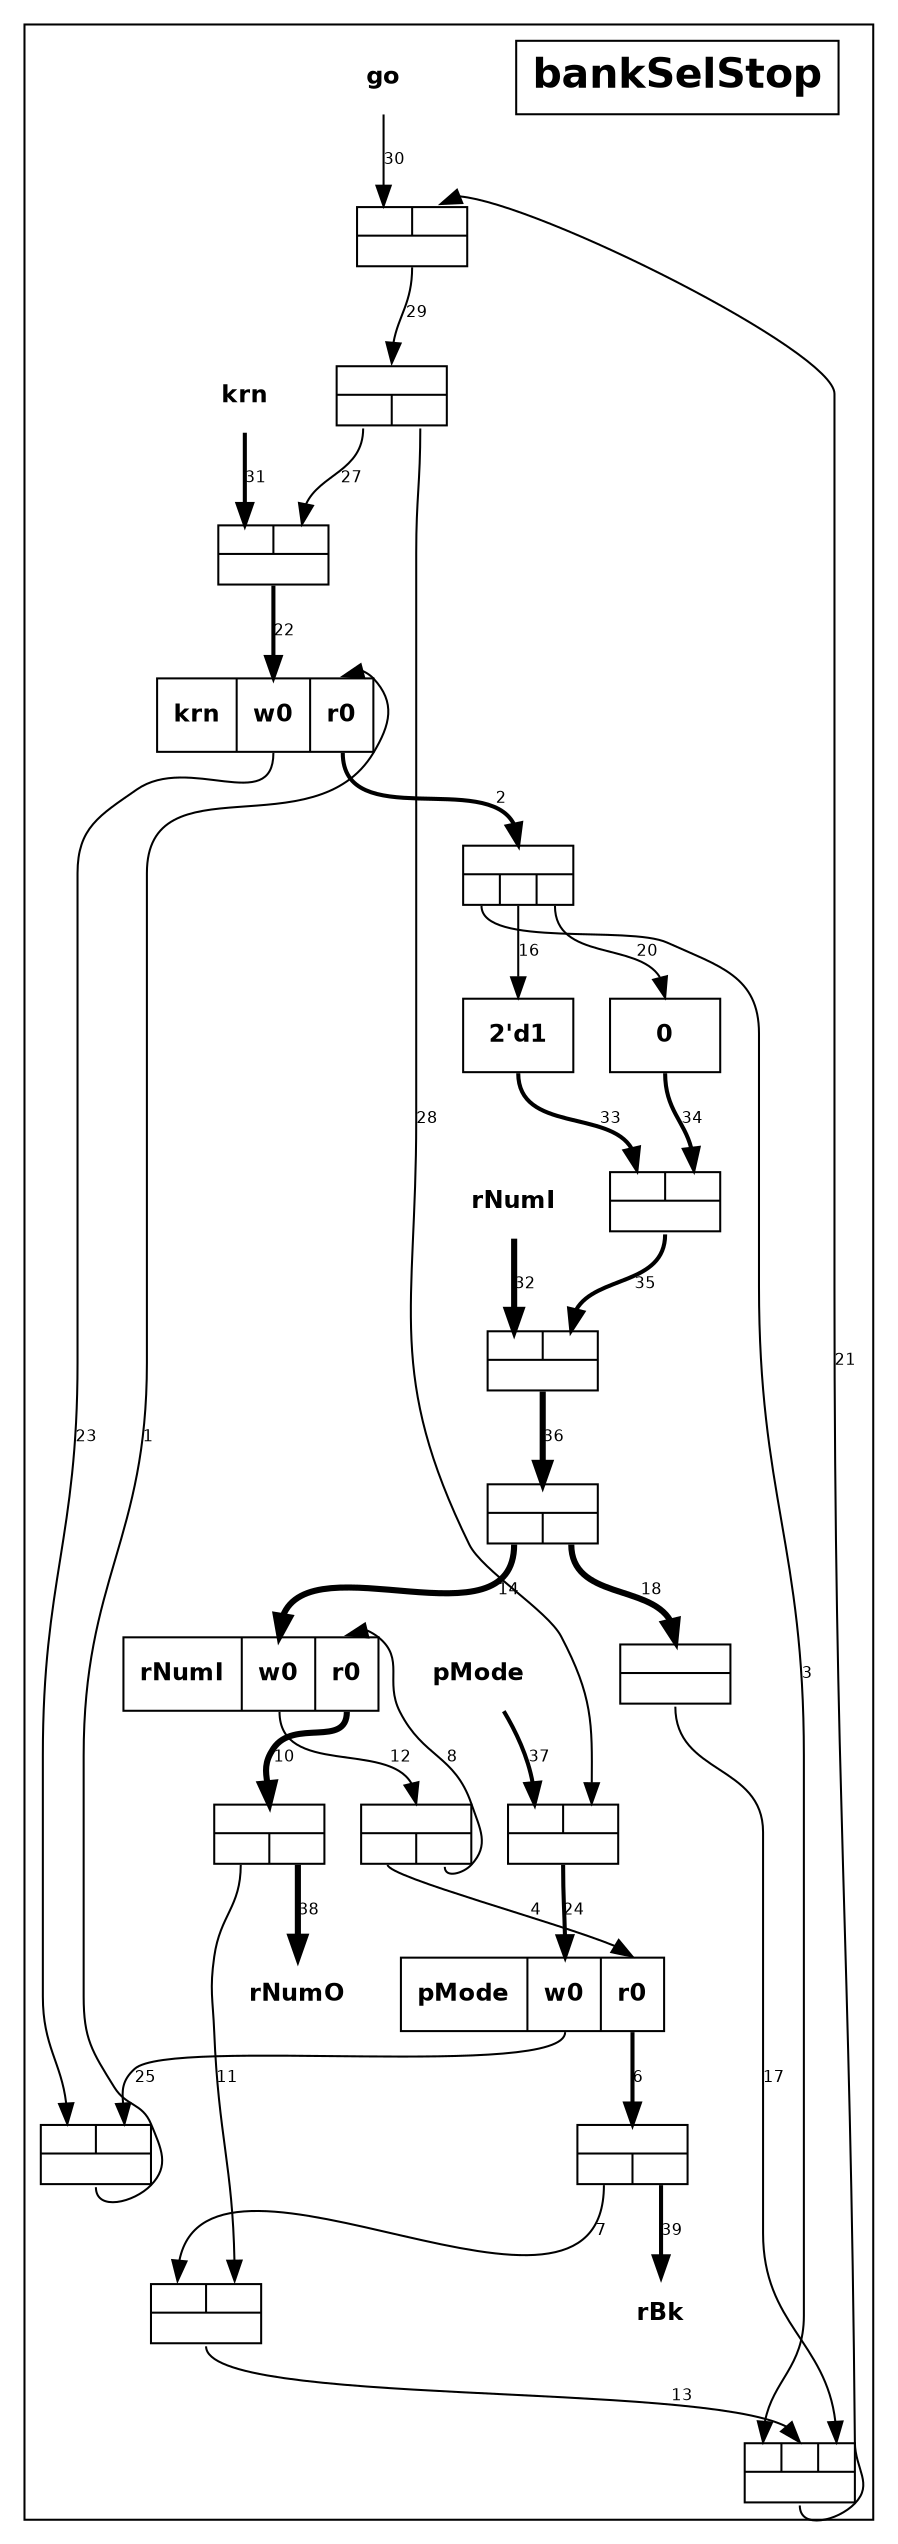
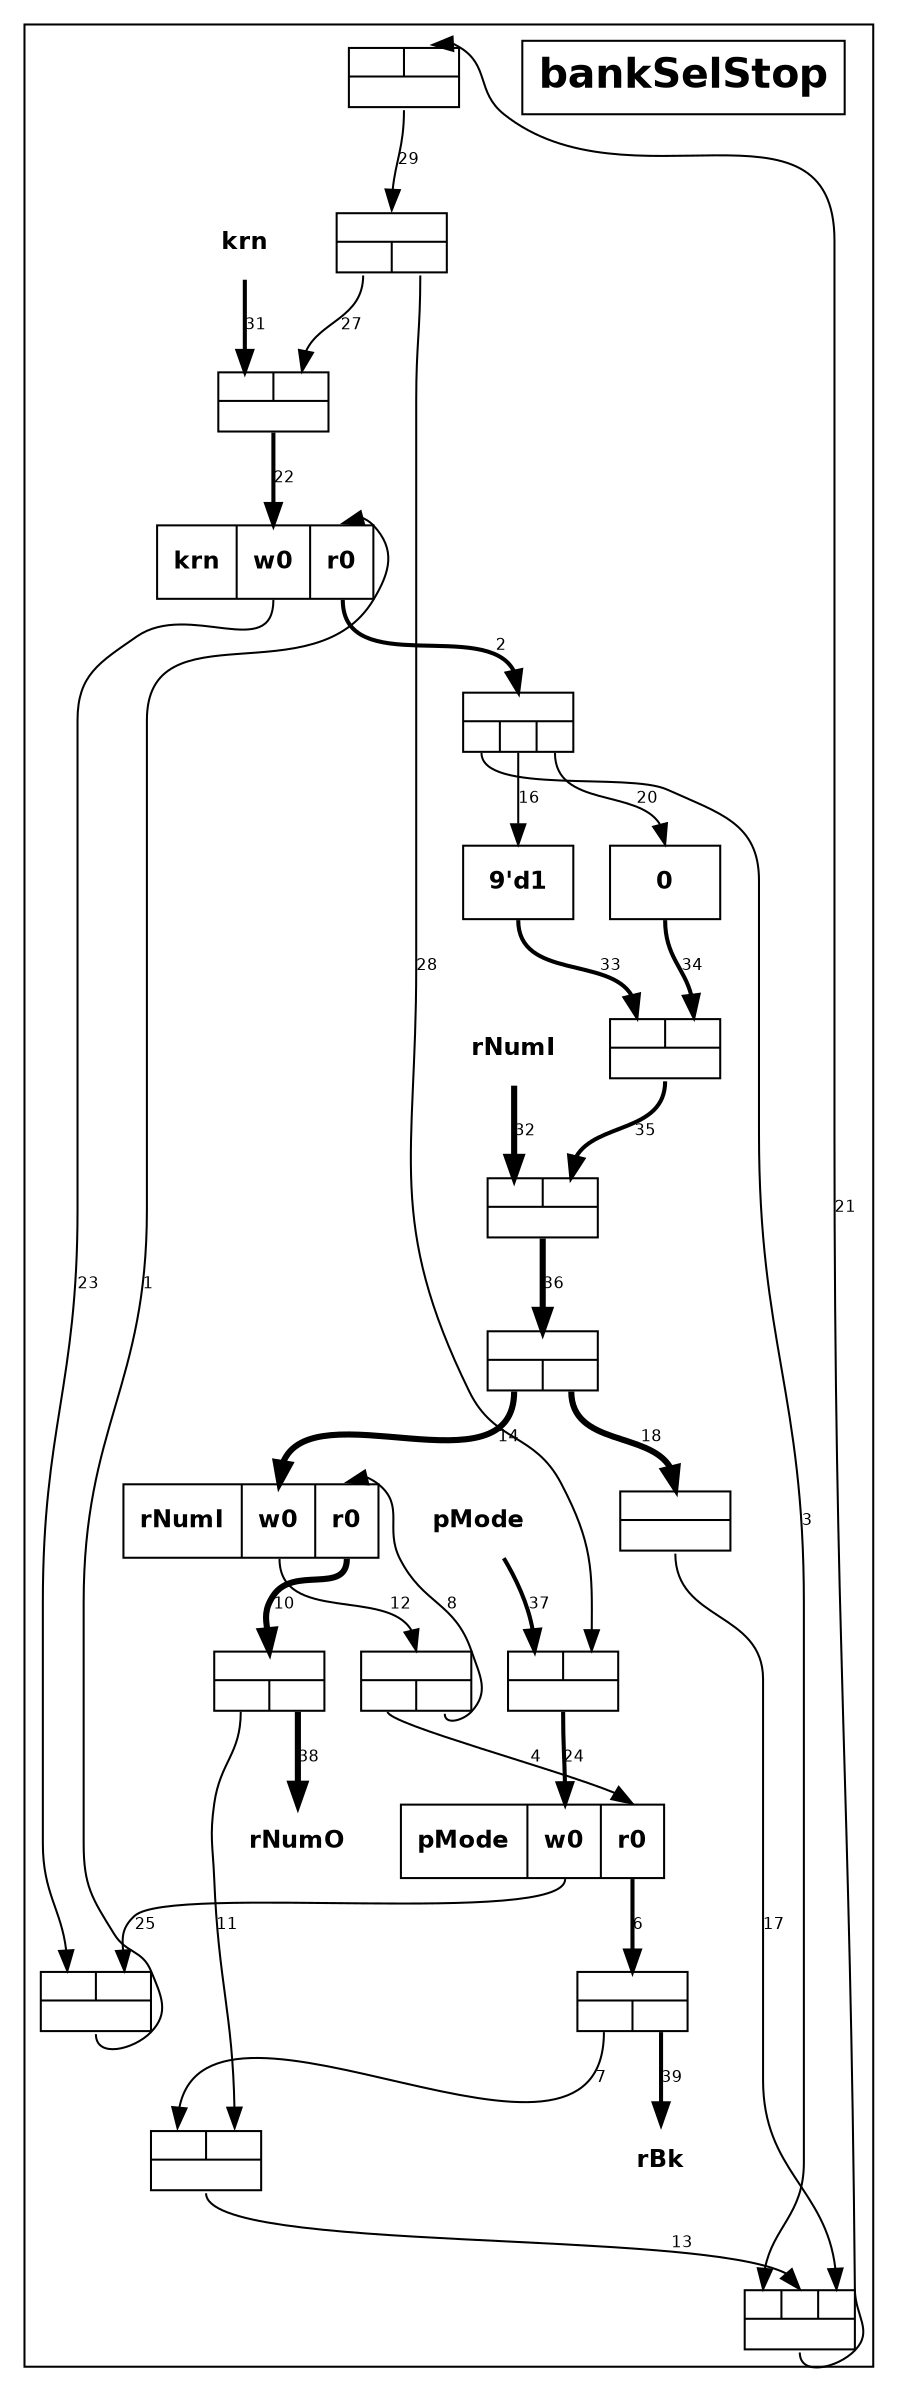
(384, 78) -> none
(518, 1035) -> (518, 882)
